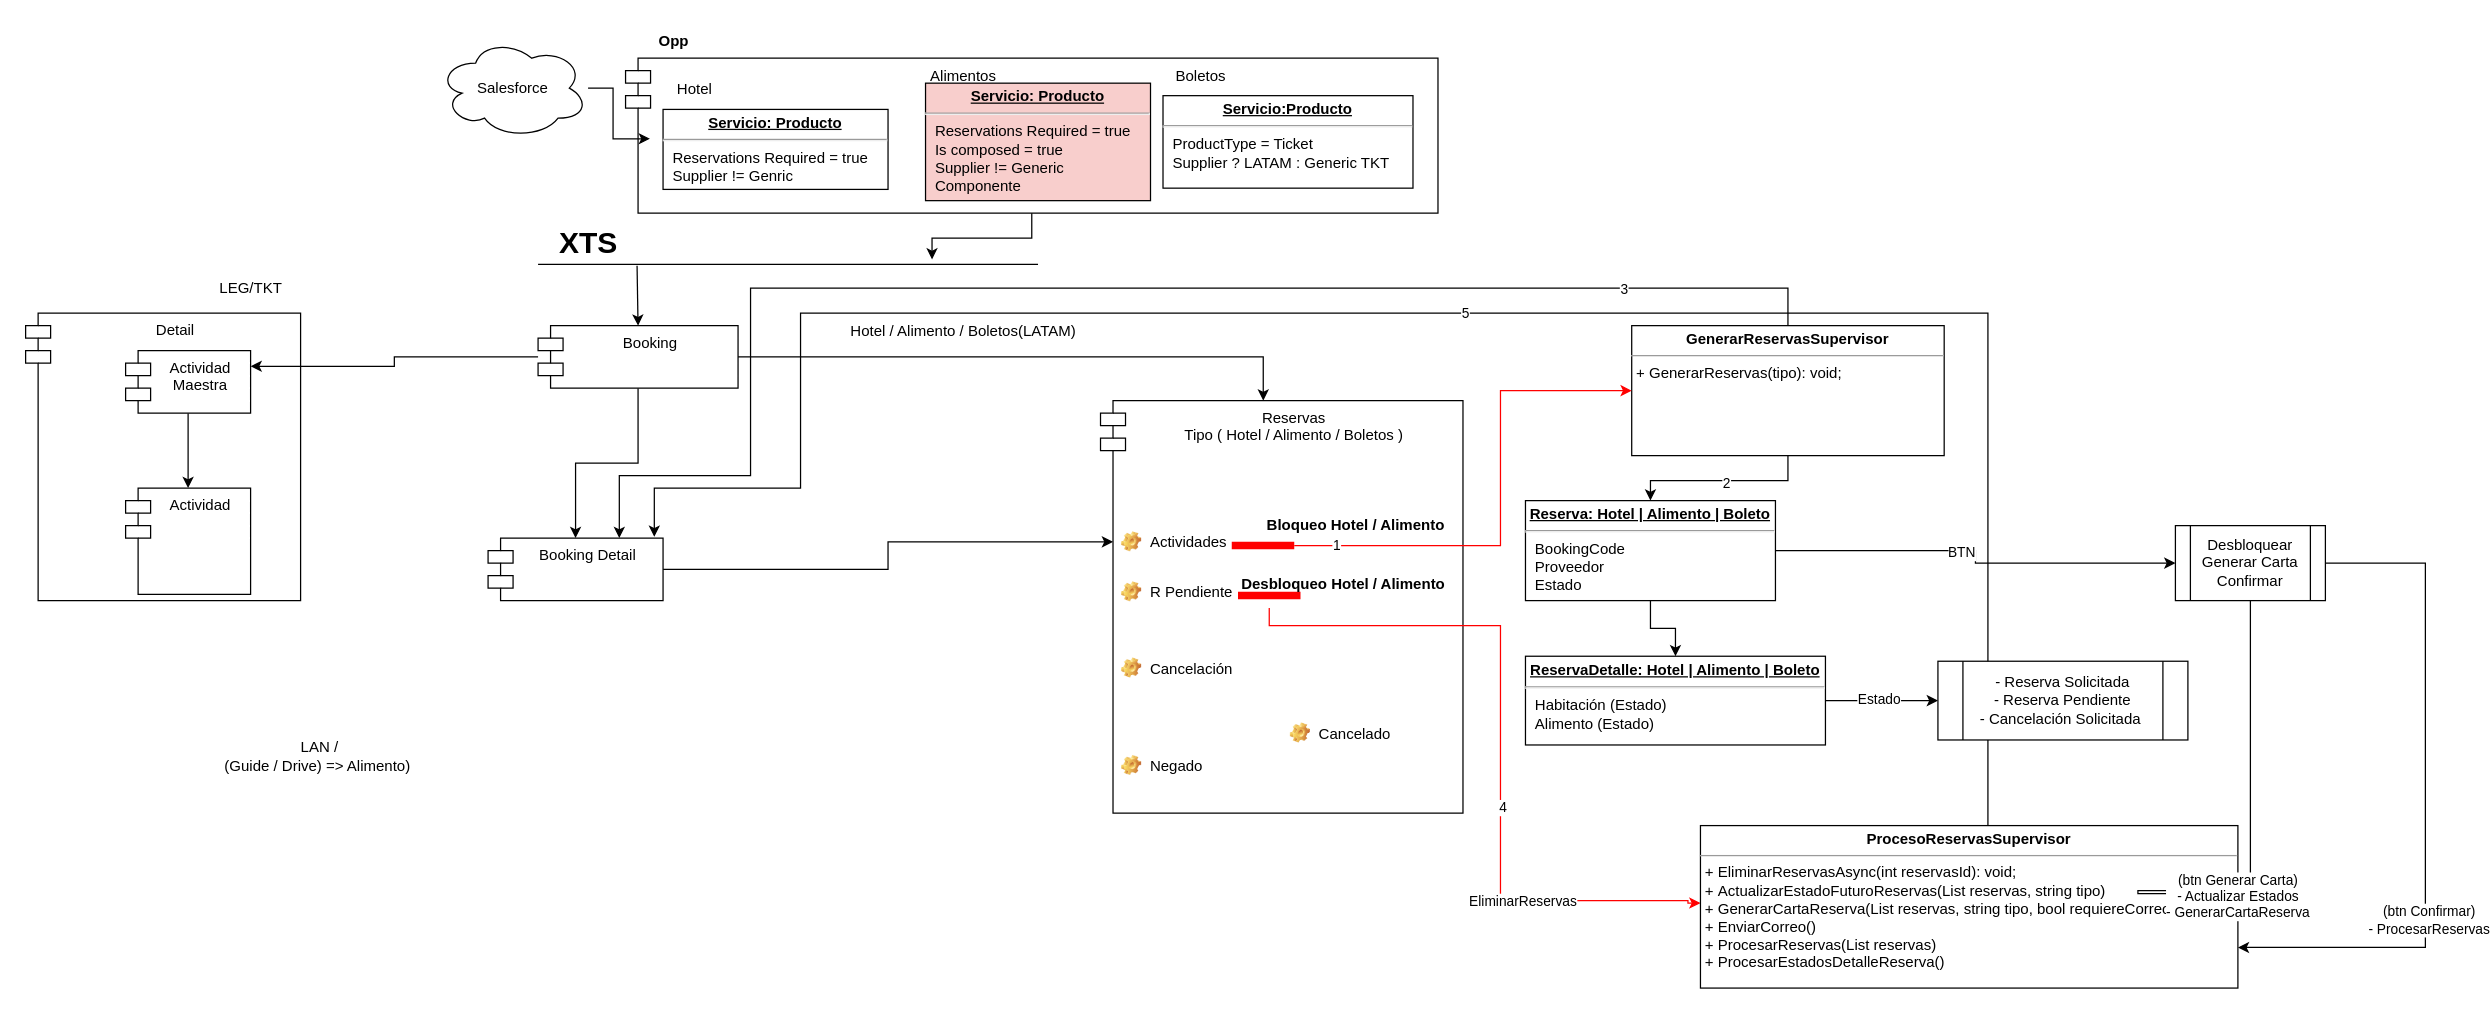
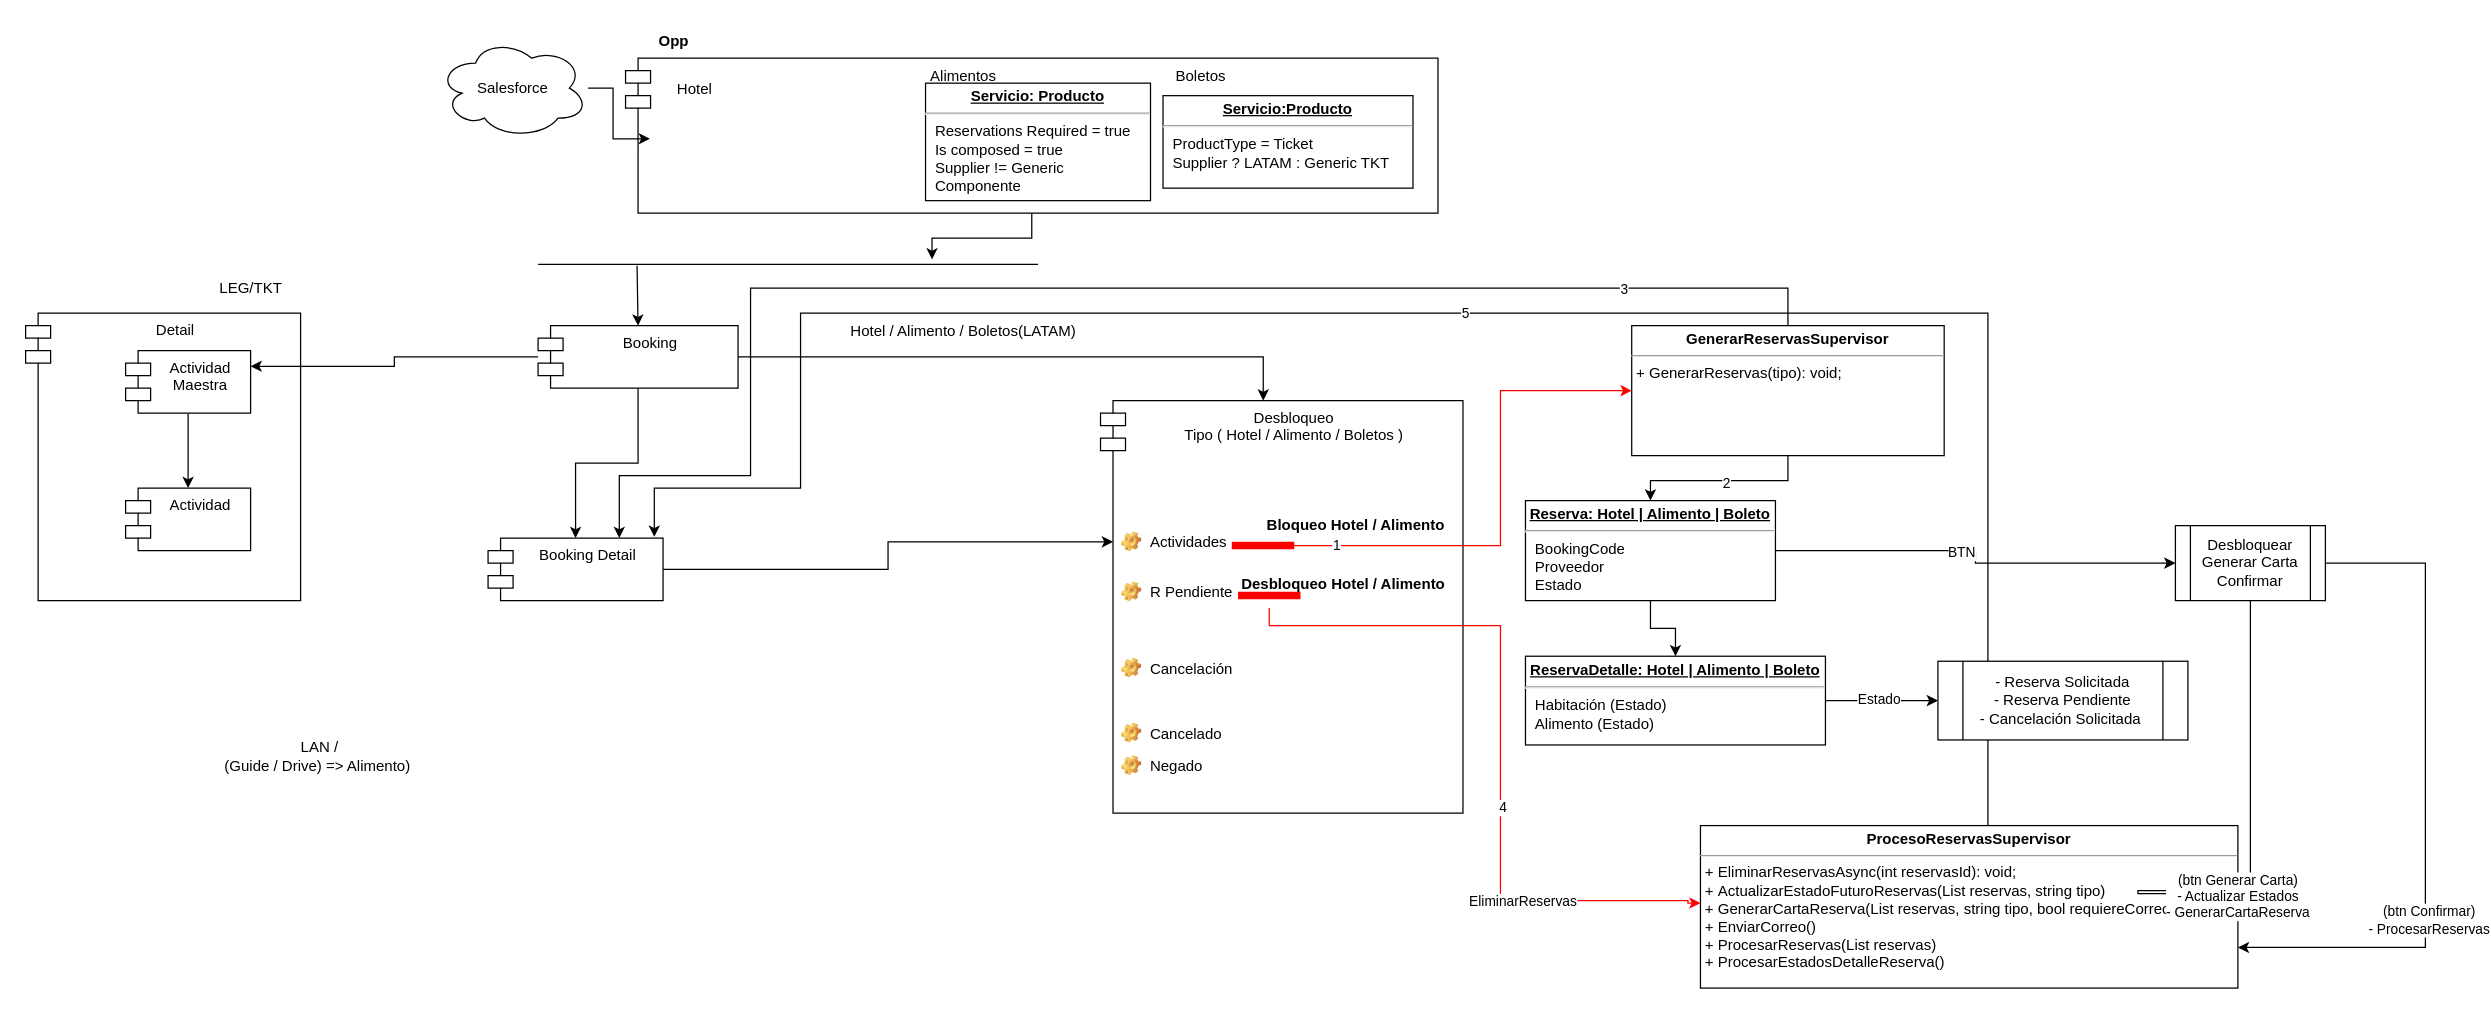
(1038, 142) -> (1038, 142)
(776, 149) -> none
(588, 243) -> none
(1294, 427) -> (1294, 427)
(188, 541) -> (188, 519)
(1348, 733) -> (1179, 733)
